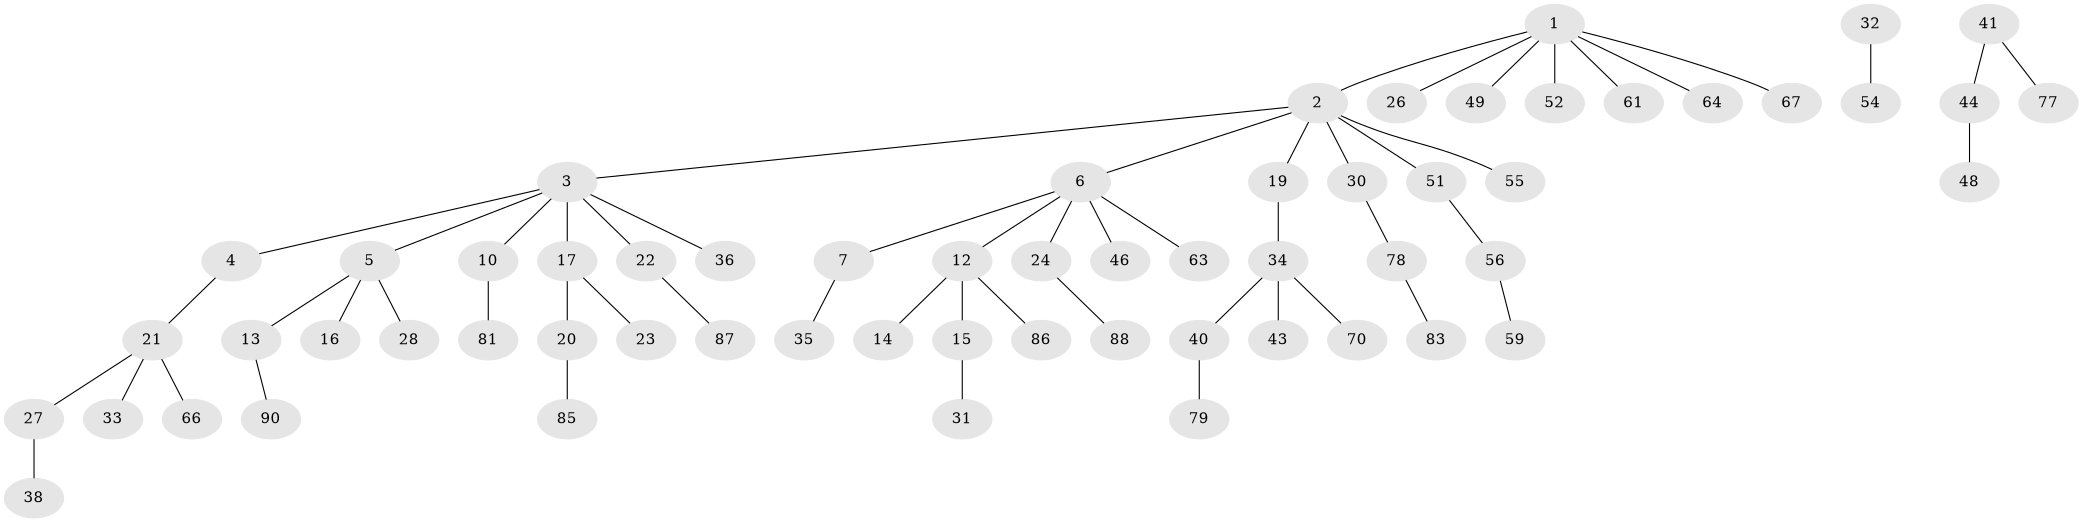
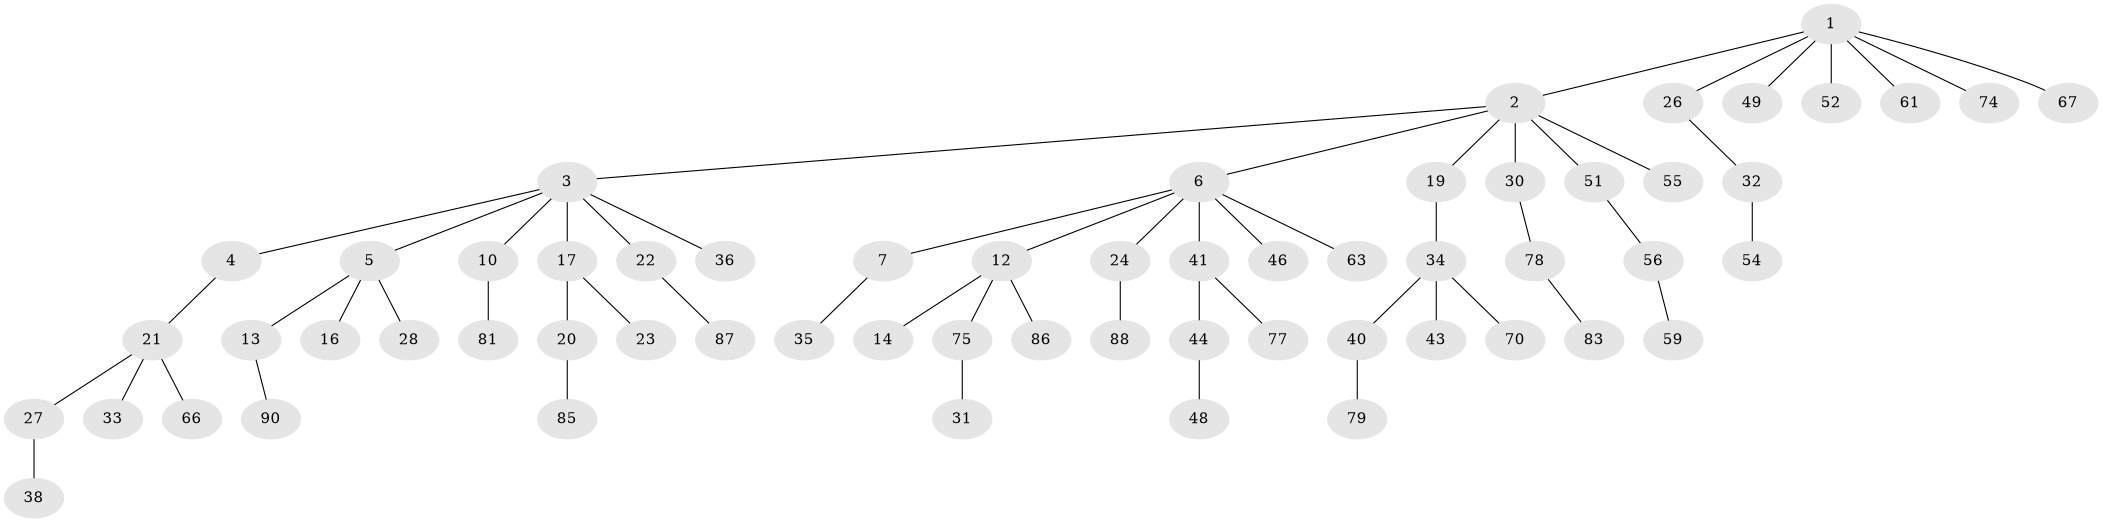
(1713, 103) -> (1989, 103)
none -> (1713, 143)
none -> (1199, 222)
(962, 340) -> (962, 340)
